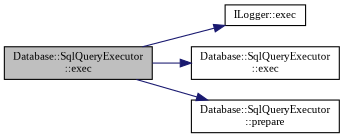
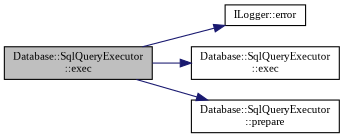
(265, 15) -> (265, 15)
